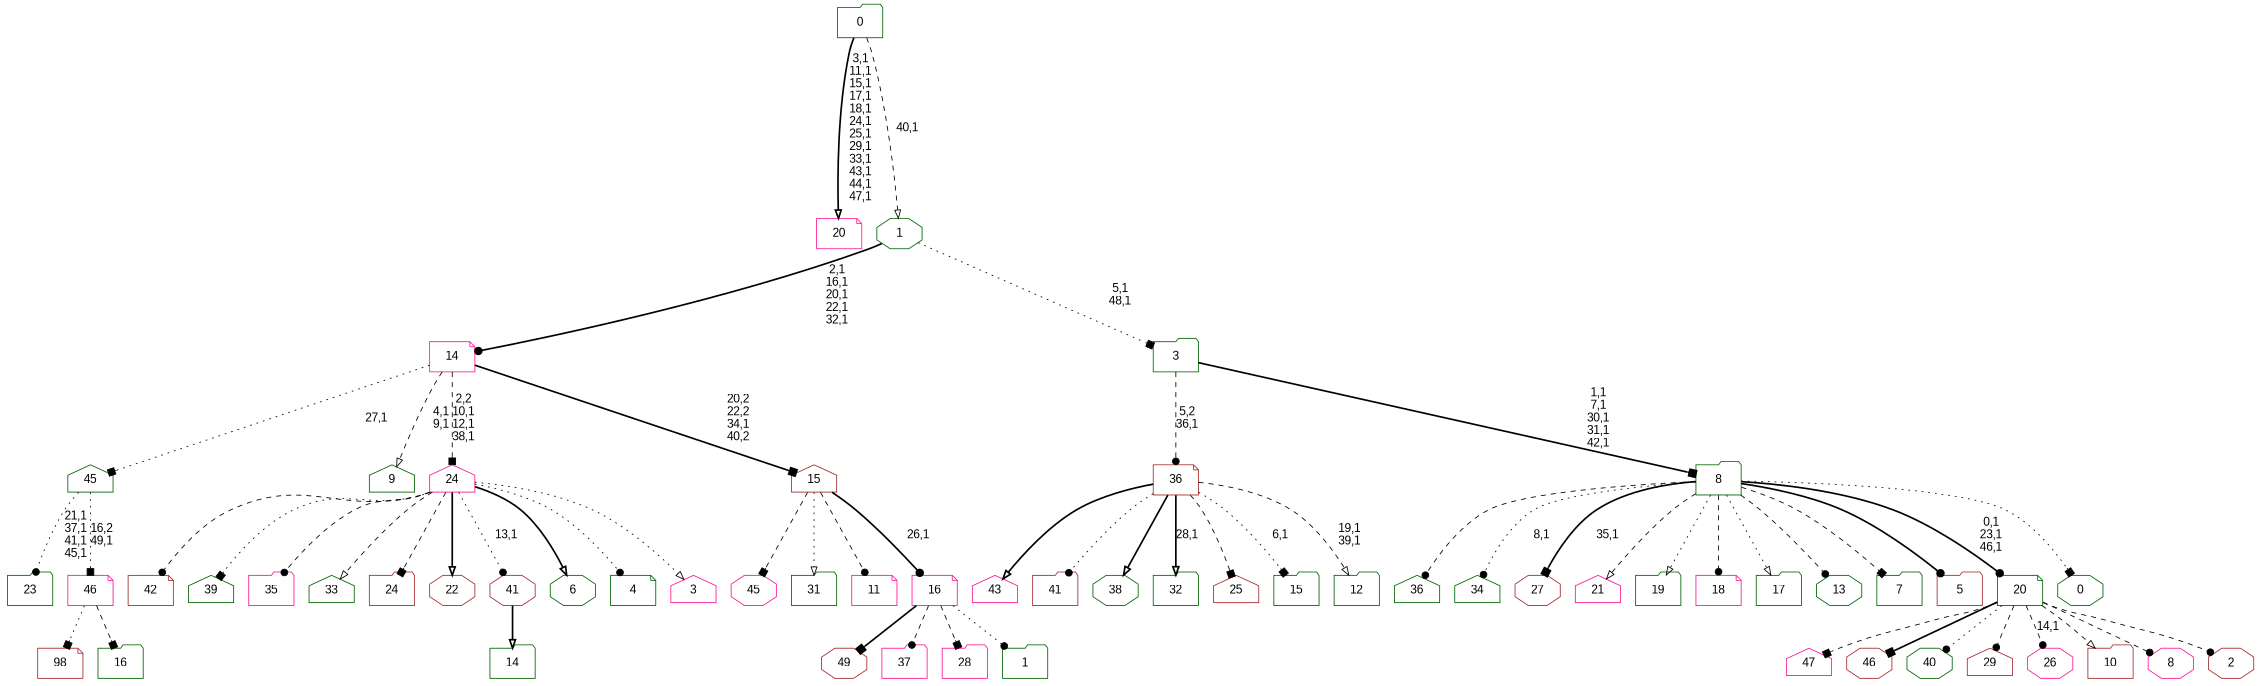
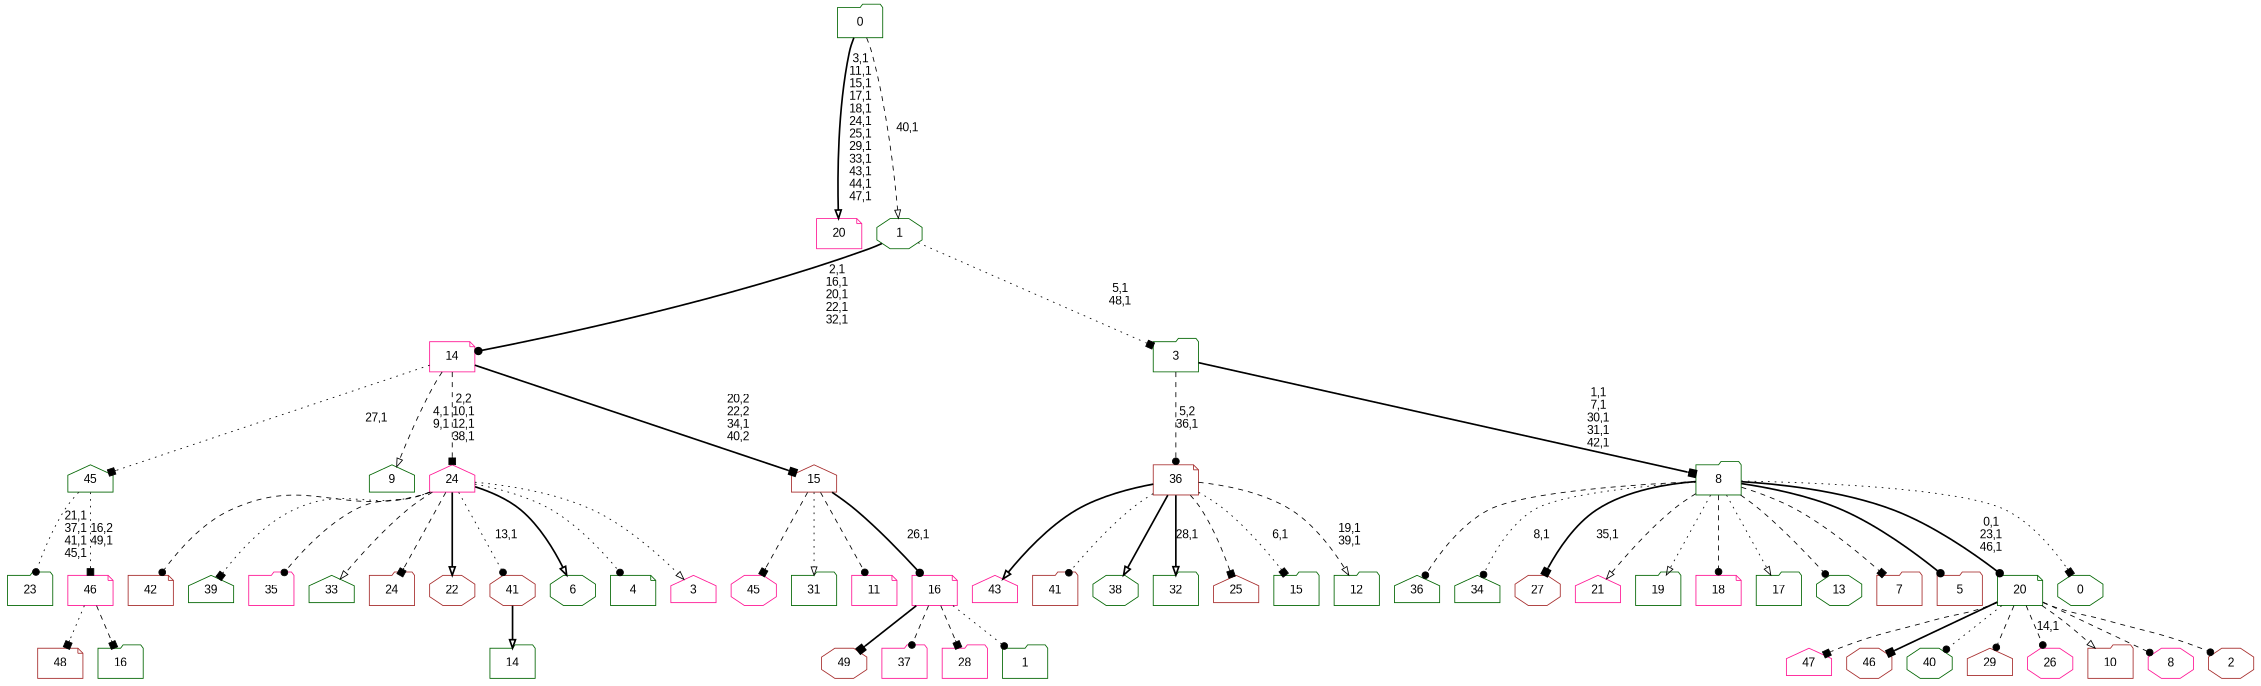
(1899, 590) -> (1899, 590)
(60, 663) -> (60, 663)
